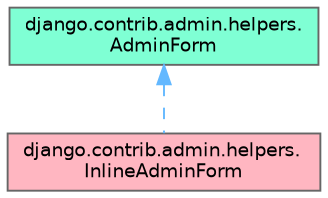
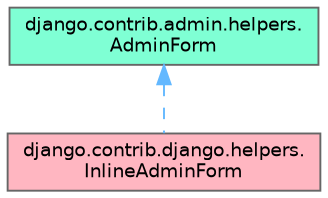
(164, 162) -> (164, 162)
